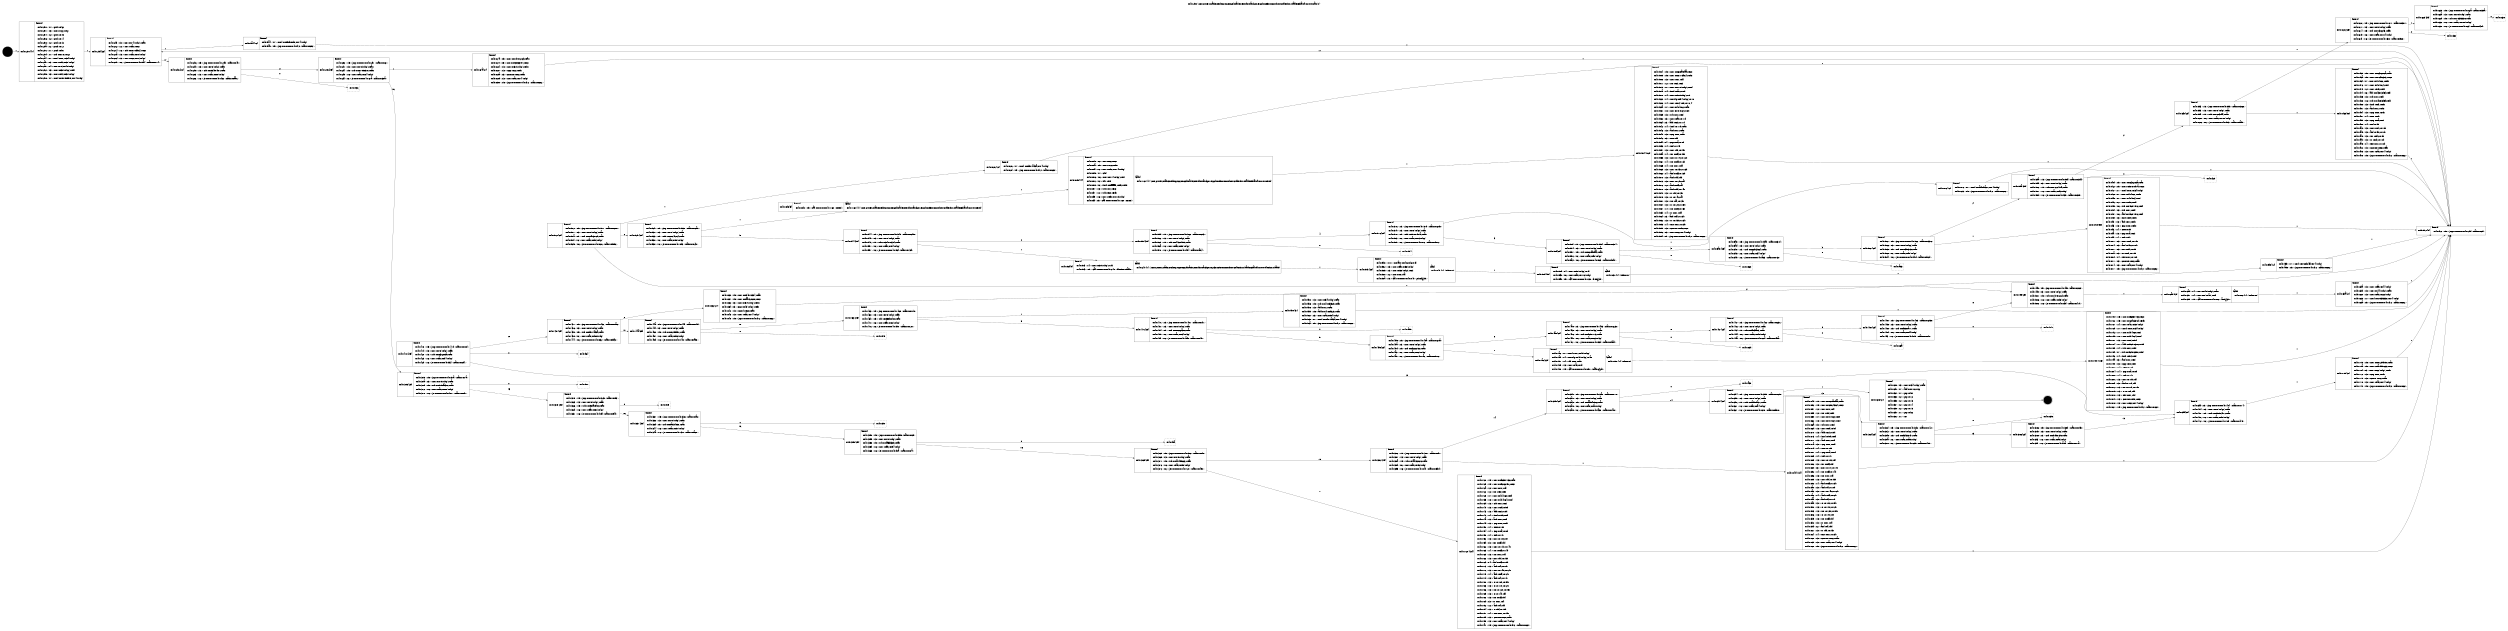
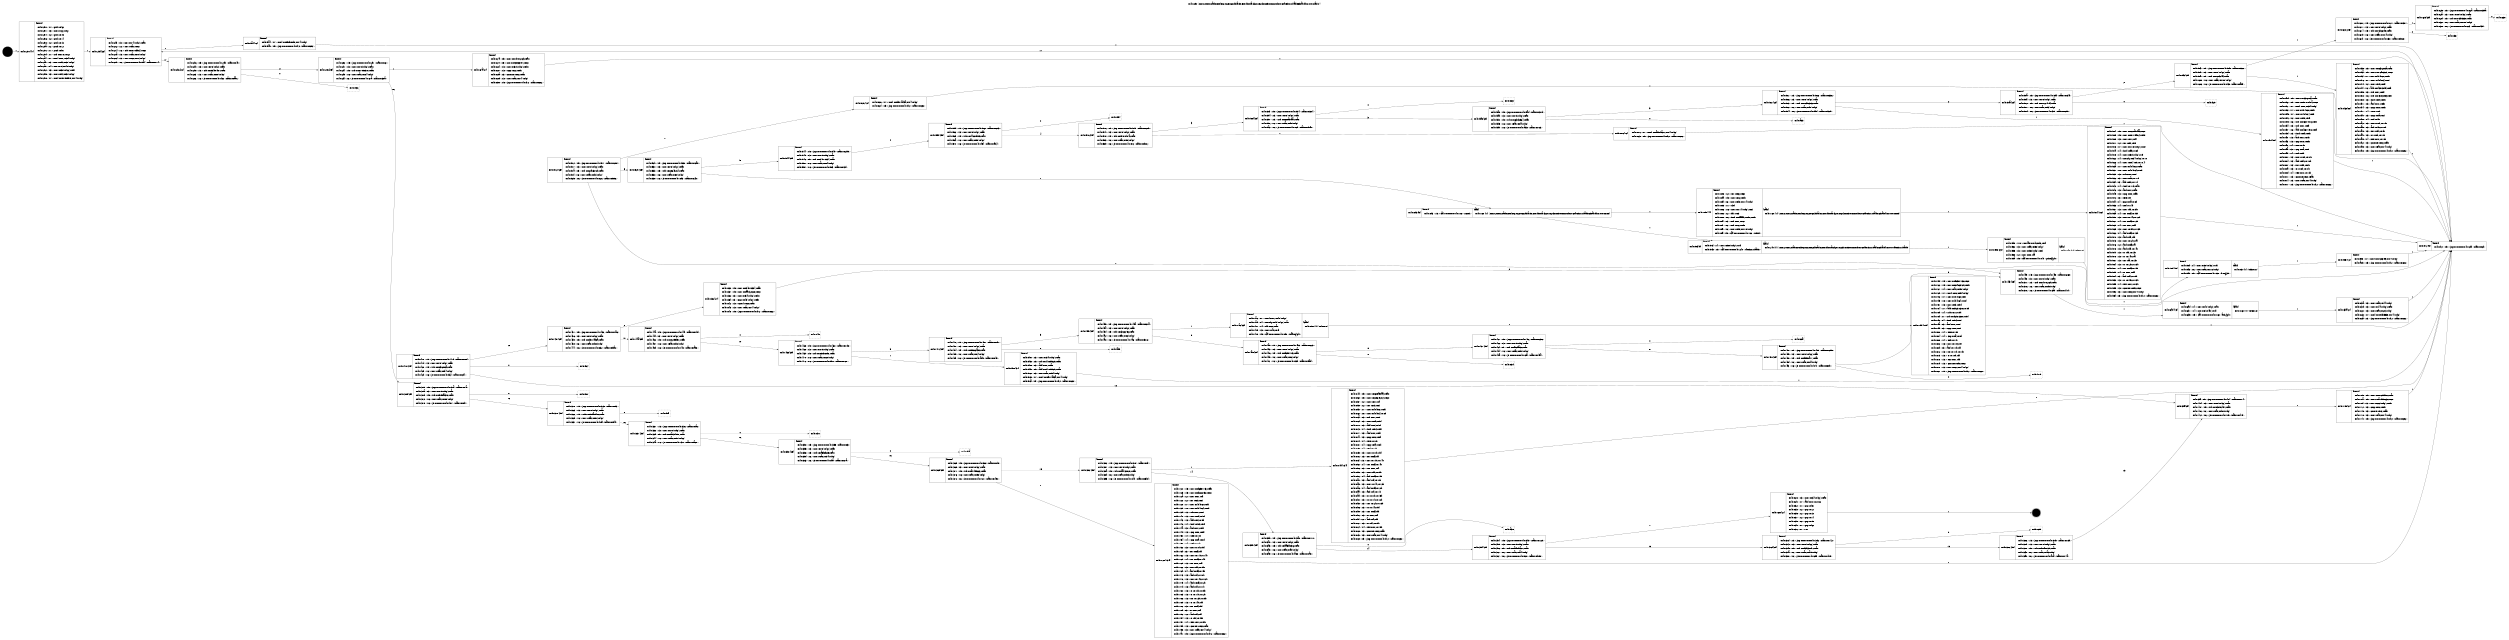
(1006, 252) -> (1624, 230)
